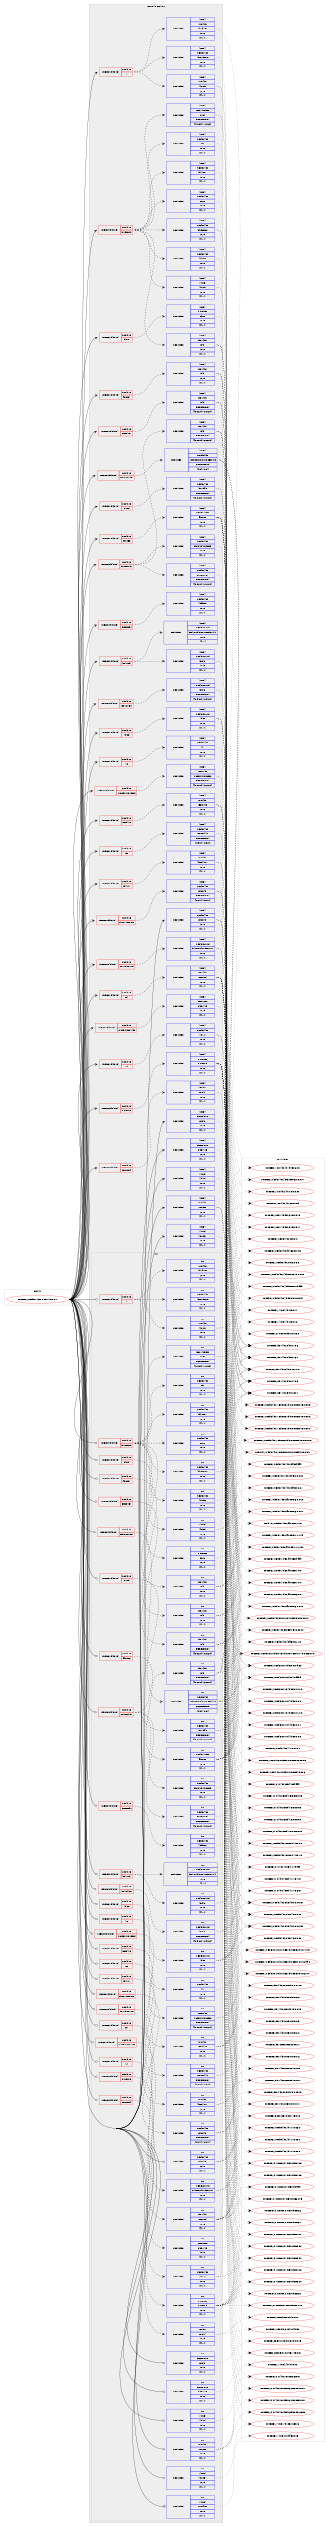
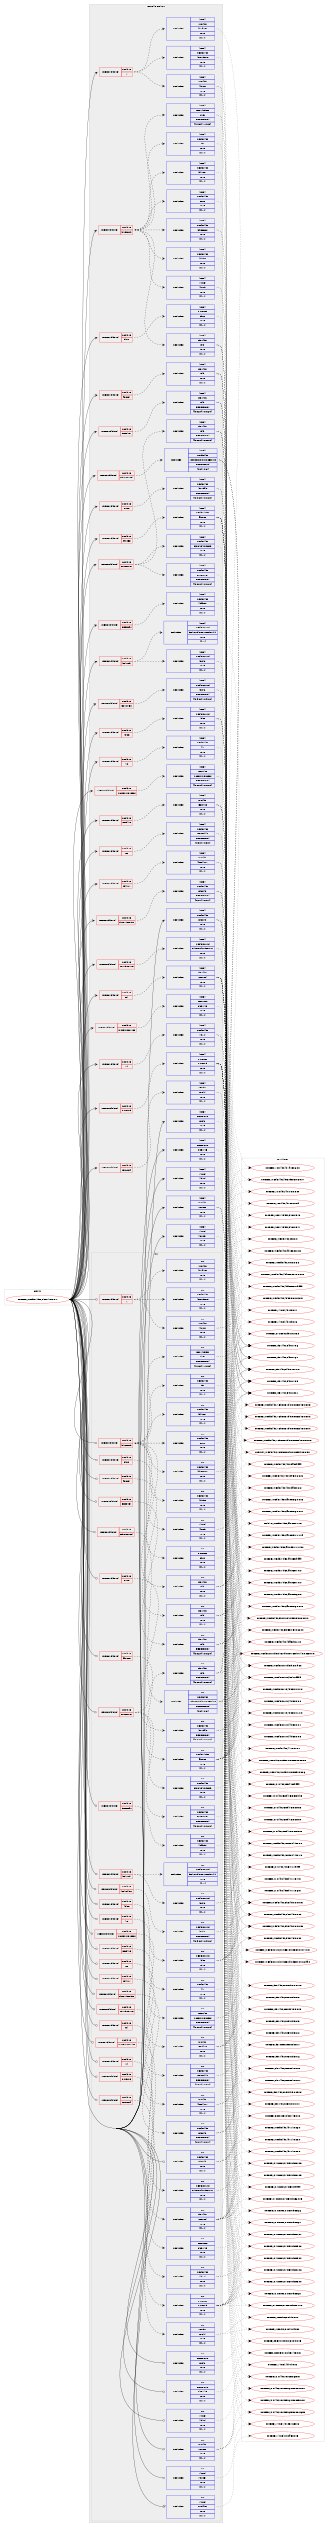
(283, 1974) -> none
